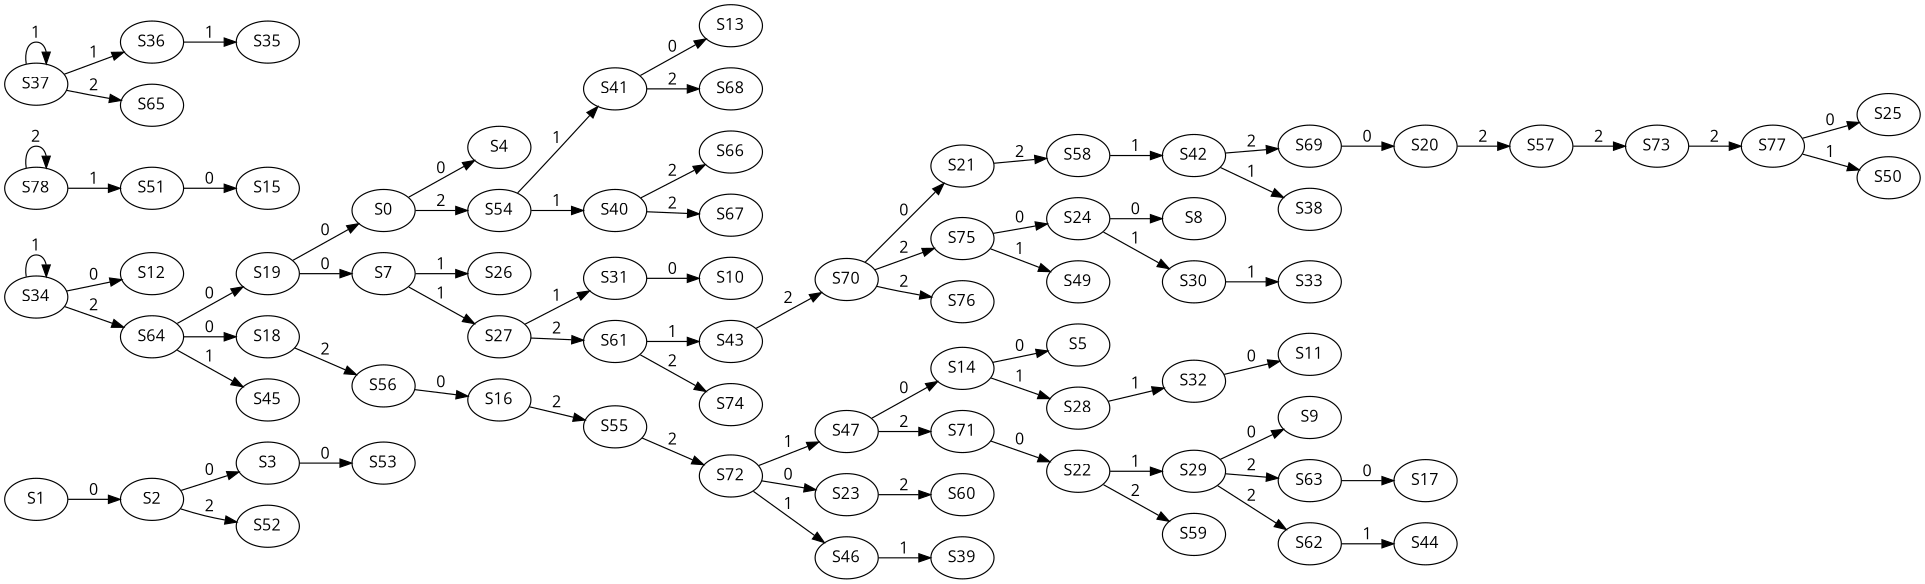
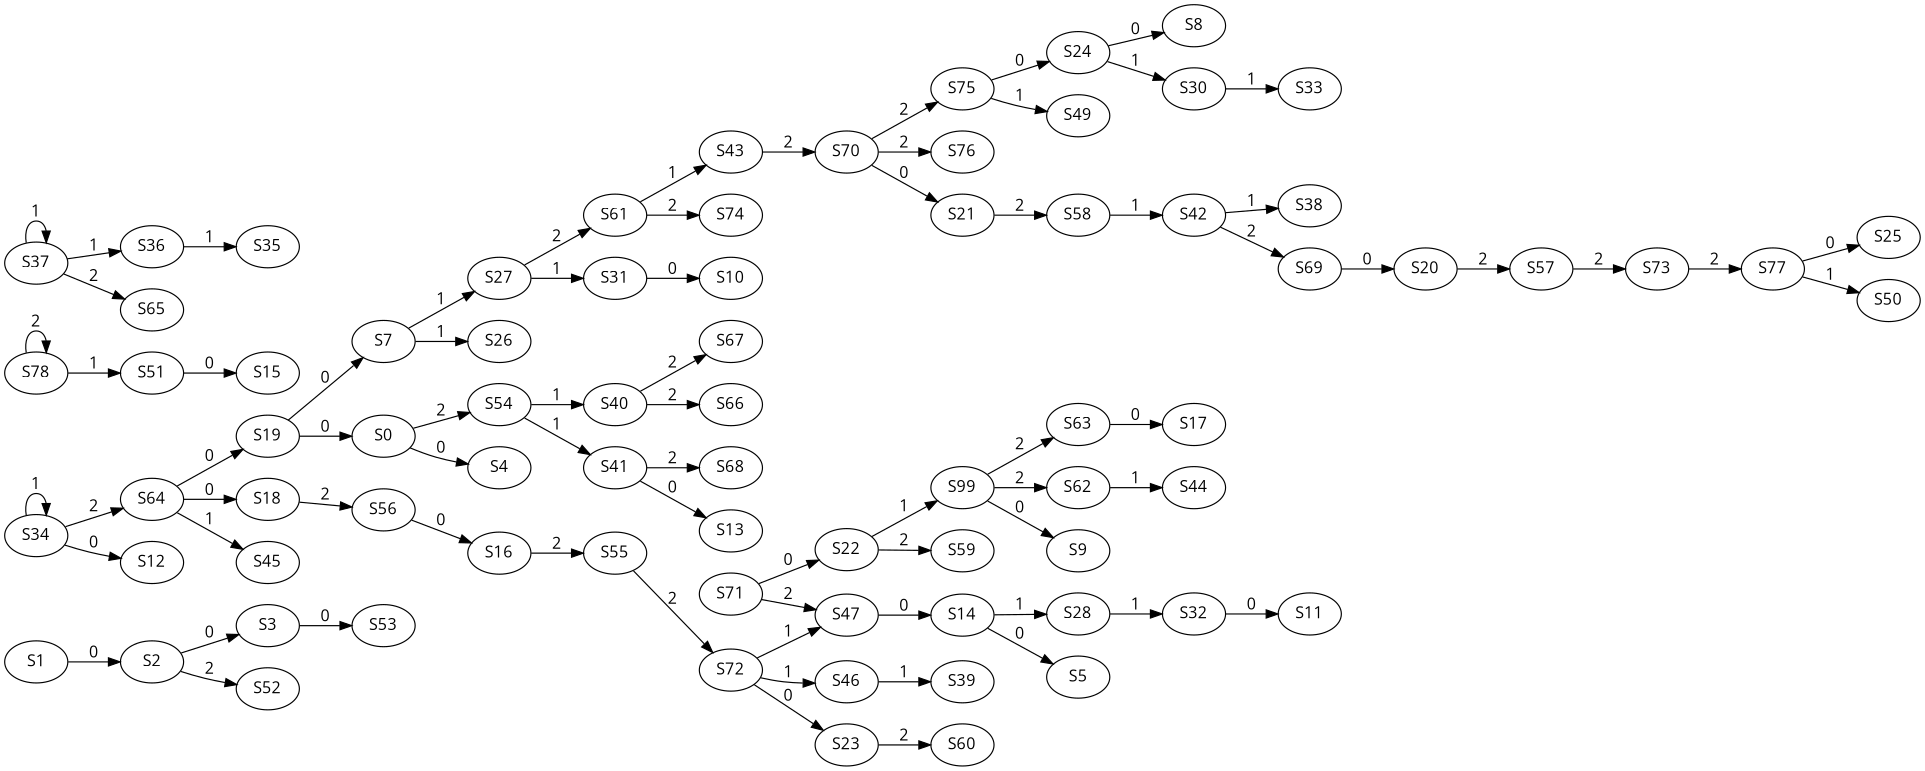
(899, 432) -> (783, 604)
(1194, 471) -> (962, 488)
